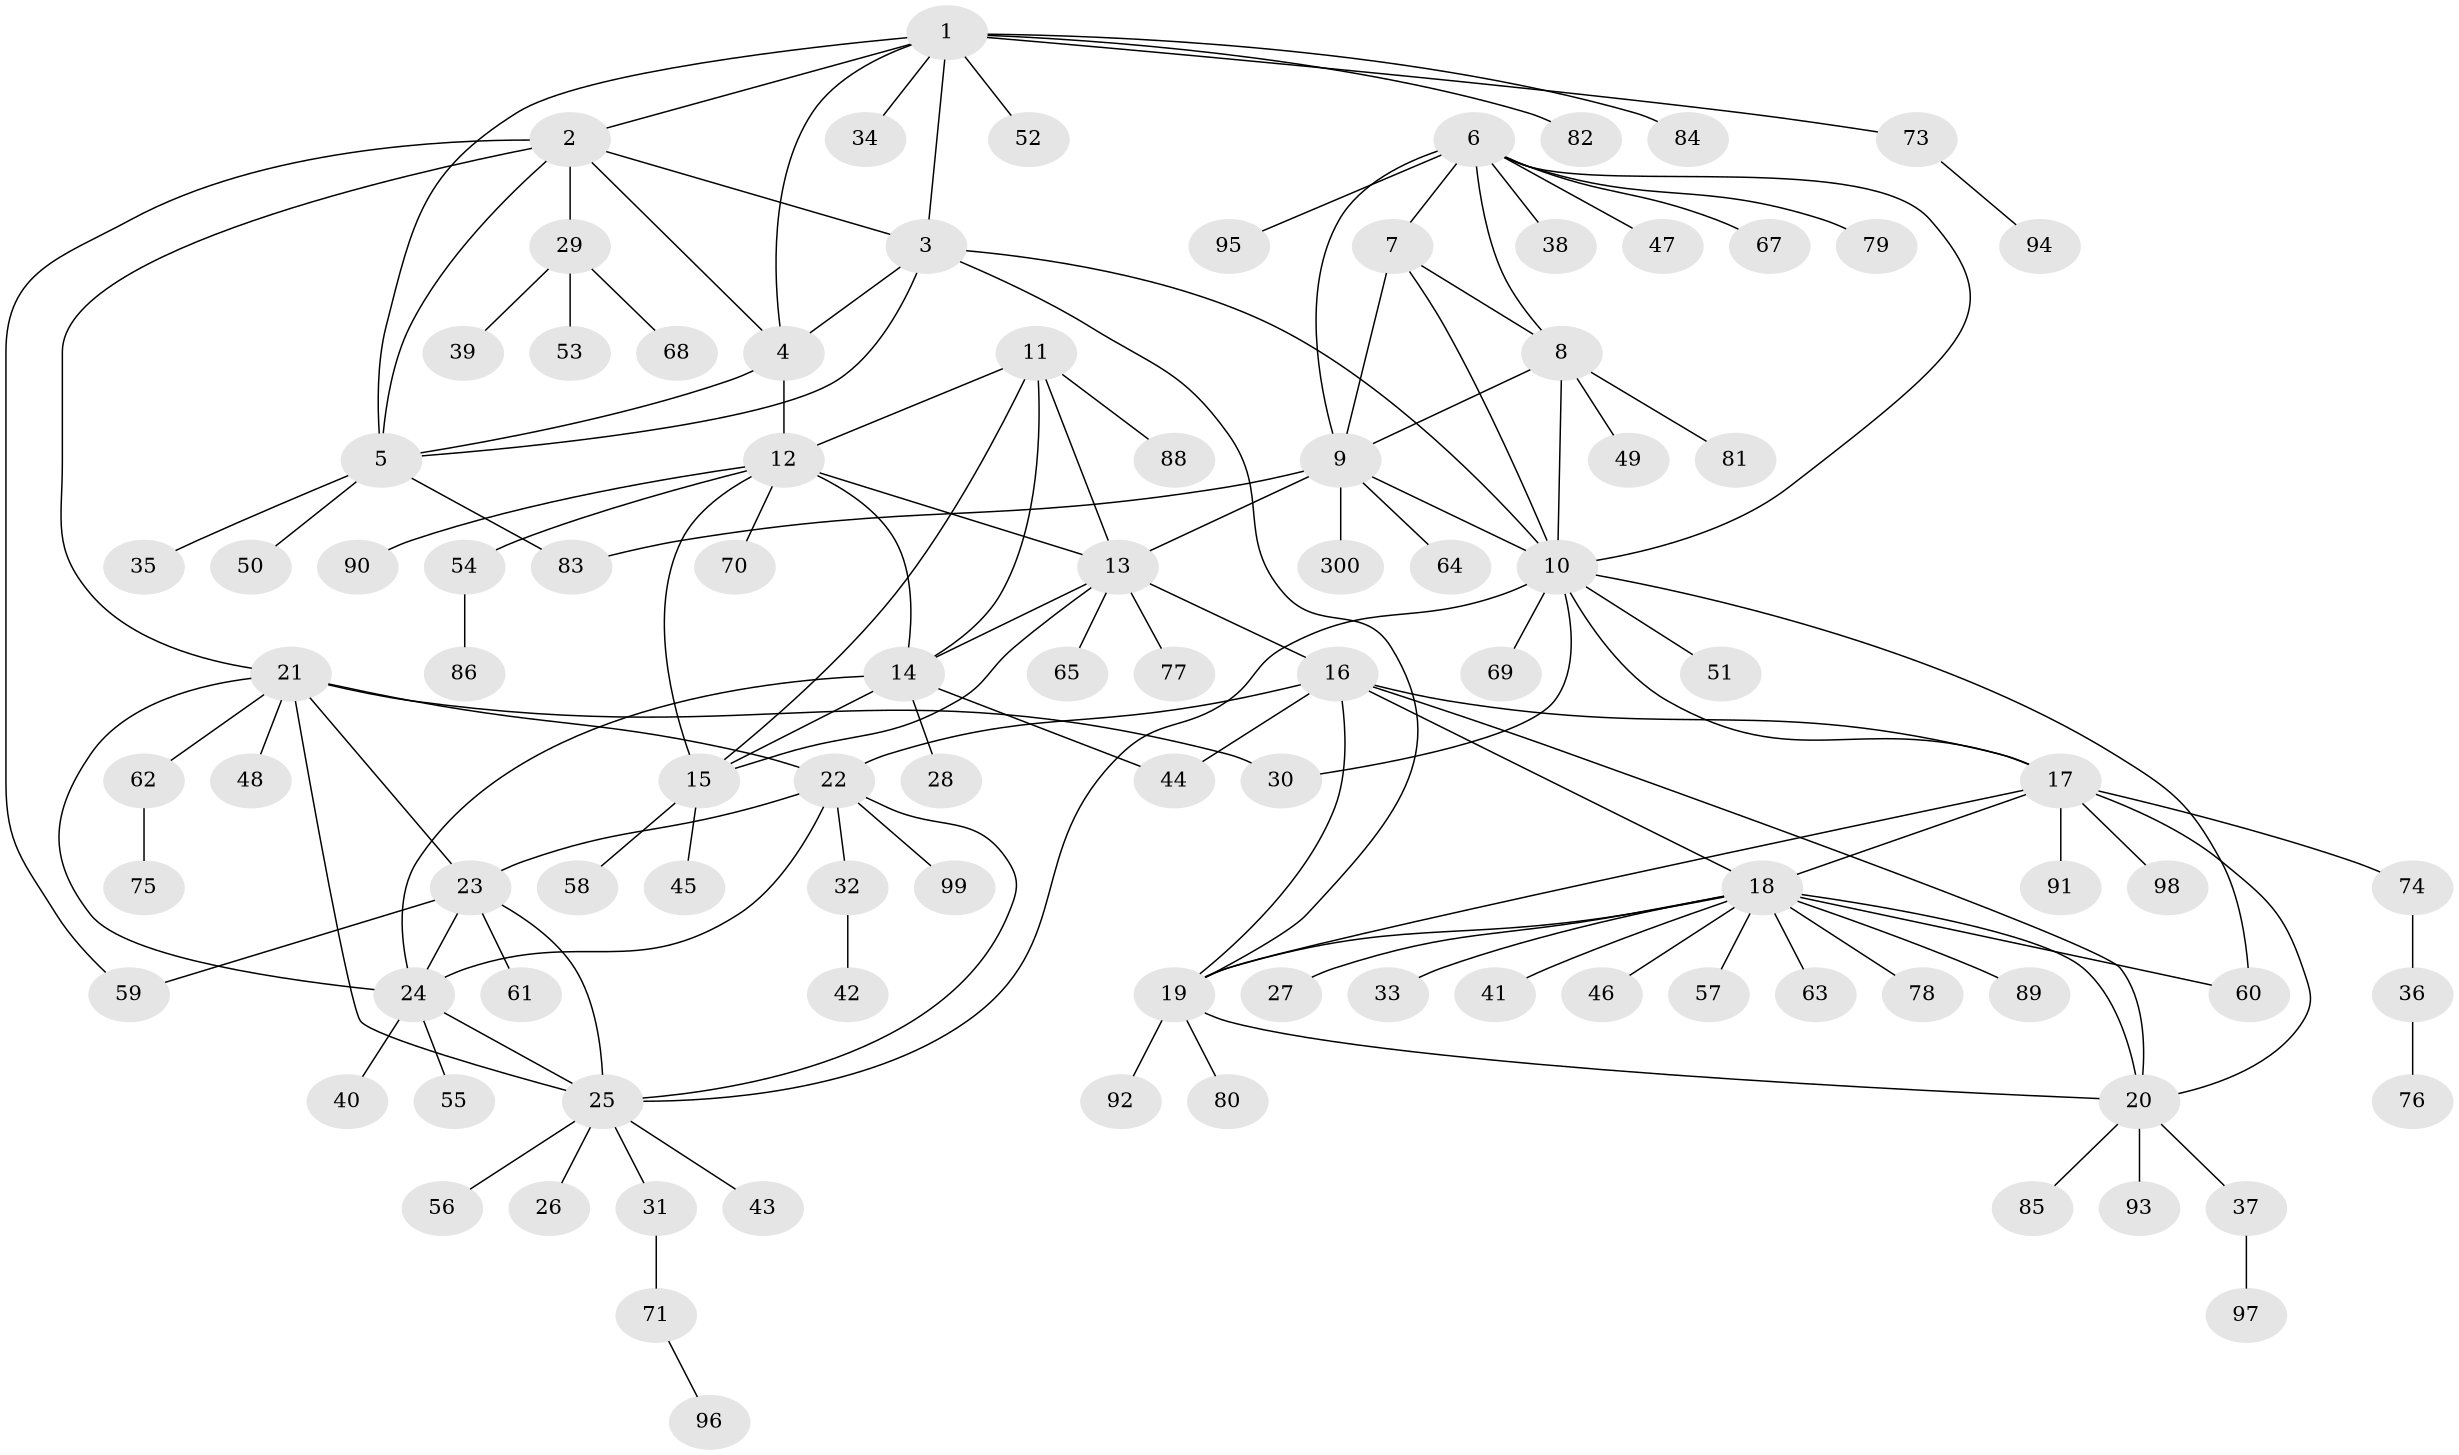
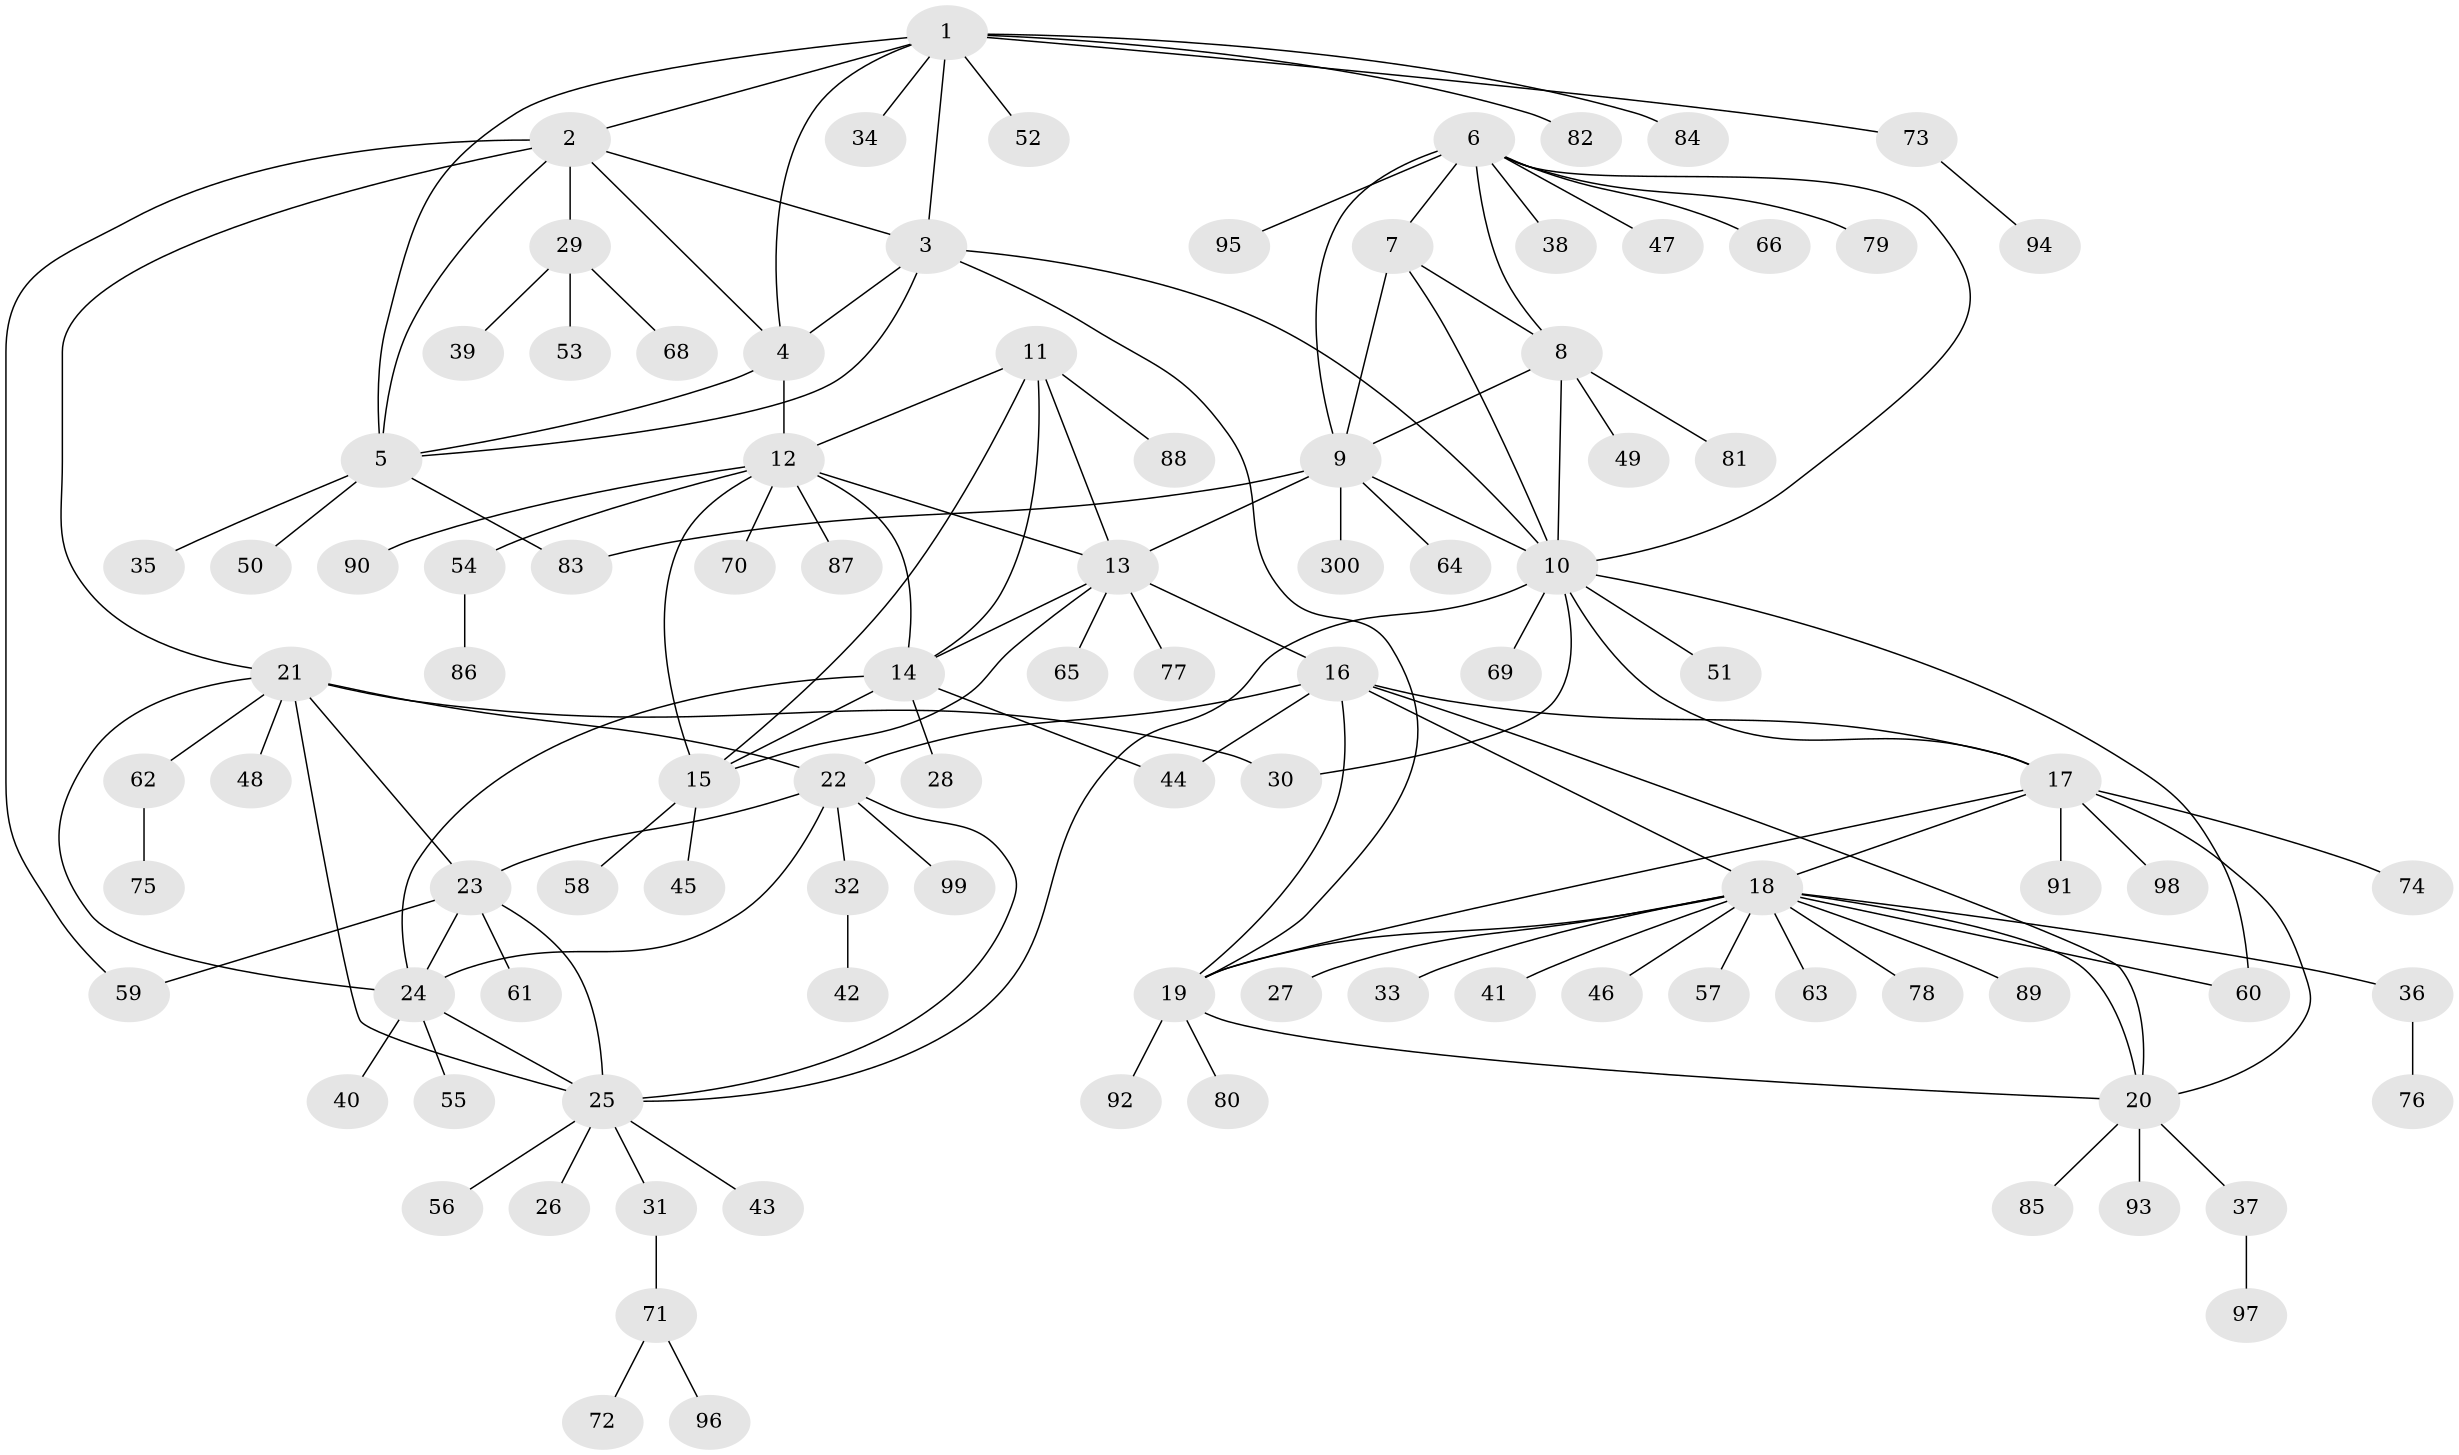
(1770, 246) -> (1770, 246)
none -> (842, 567)
(2413, 941) -> (2090, 933)
none -> (603, 1422)
